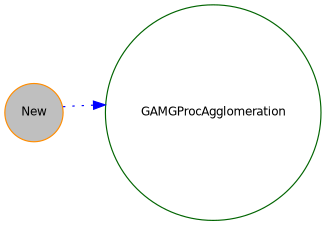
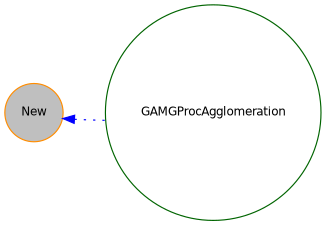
(78, 106) -> (90, 120)
